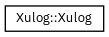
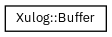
(54, 19) -> (56, 19)
